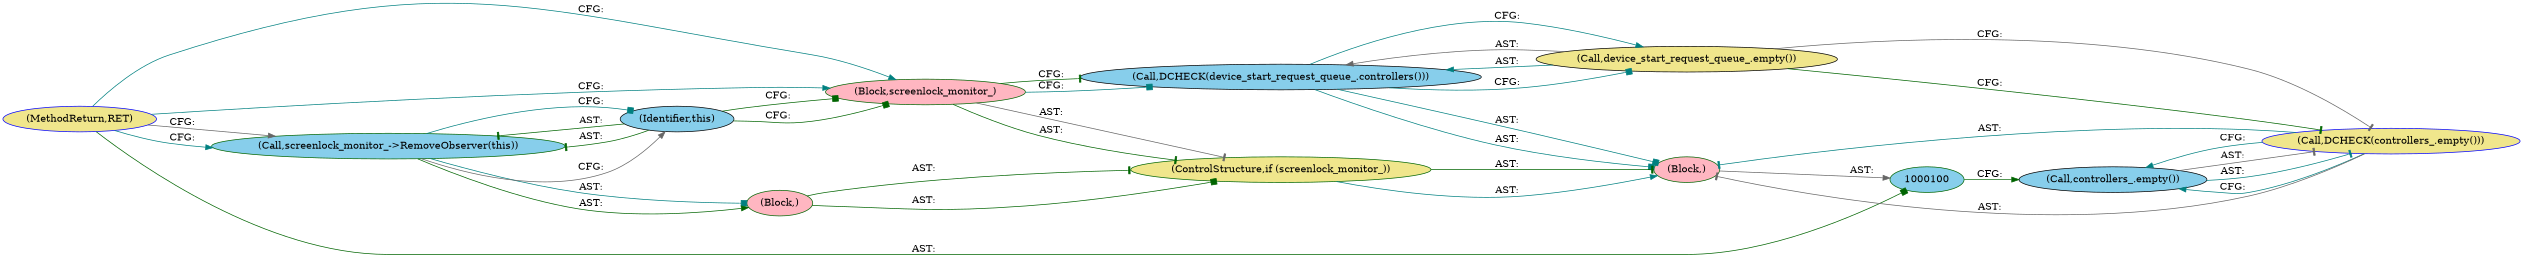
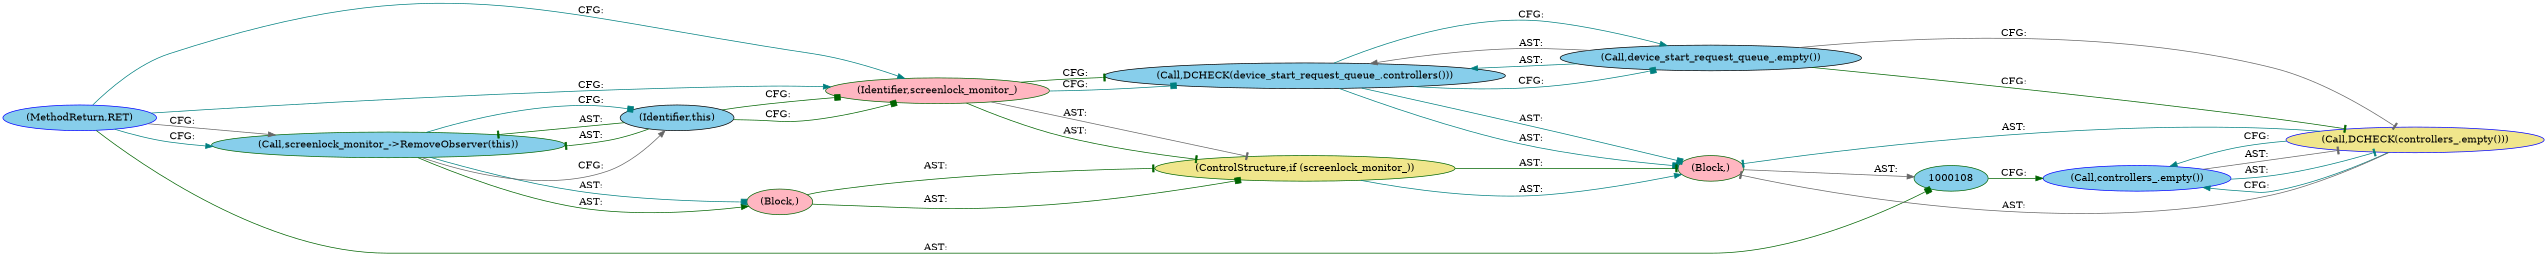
(1687, 59) -> (1711, 58)
(925, 92) -> (938, 91)
(80, 119) -> (80, 118)
(1927, 180) -> (1951, 178)
(2113, 180) -> (2137, 178)
